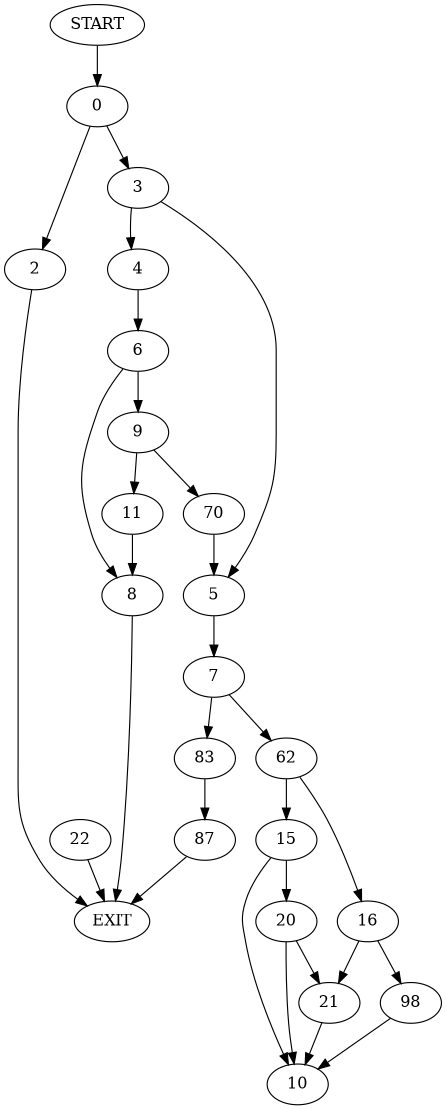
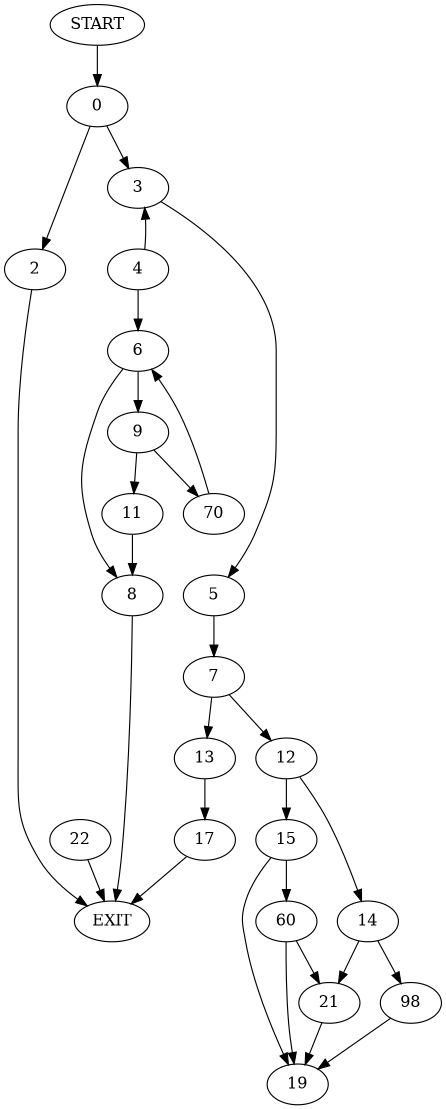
(131, 223) -> (146, 234)
(214, 549) -> (189, 434)
(205, 758) -> (205, 758)
(286, 758) -> (286, 758)
(205, 840) -> (205, 840)
(286, 921) -> (286, 921)
(368, 921) -> (368, 921)
(298, 1084) -> (298, 1084)
